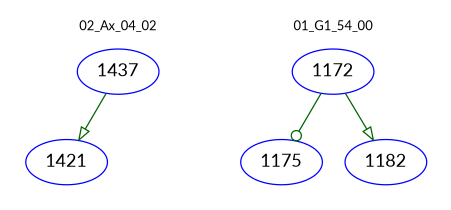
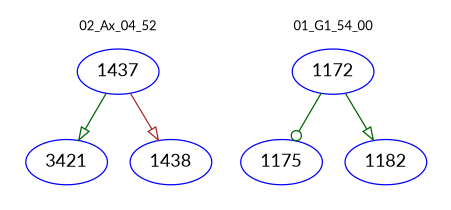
(118, 27) -> (118, 27)
(67, 162) -> (67, 162)
none -> (171, 162)
